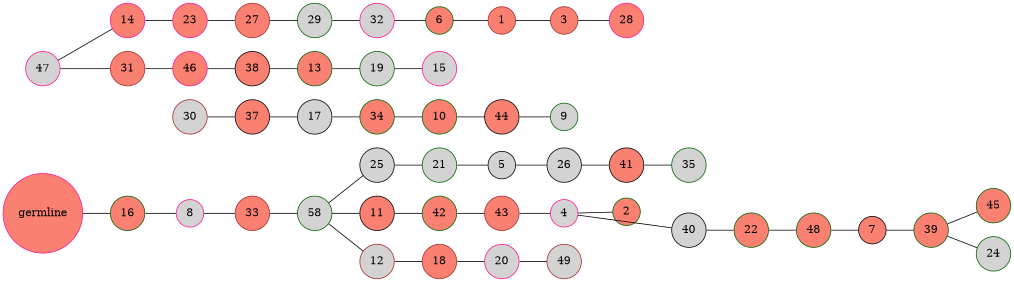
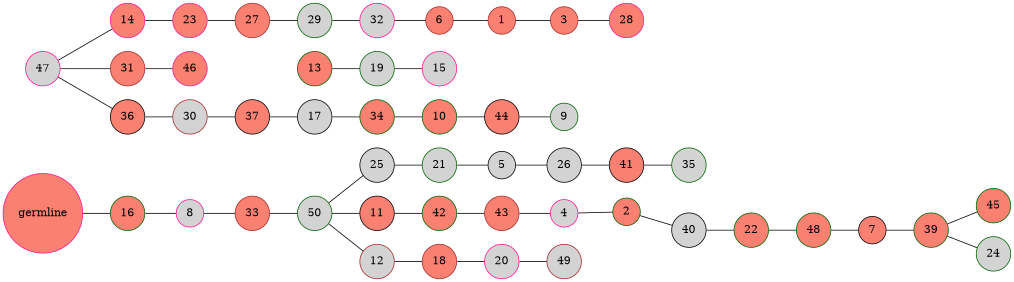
(439, 20) -> (439, 20)
(252, 69) -> none
none -> (128, 117)
(315, 213) -> (315, 213)
(625, 222) -> (656, 220)
